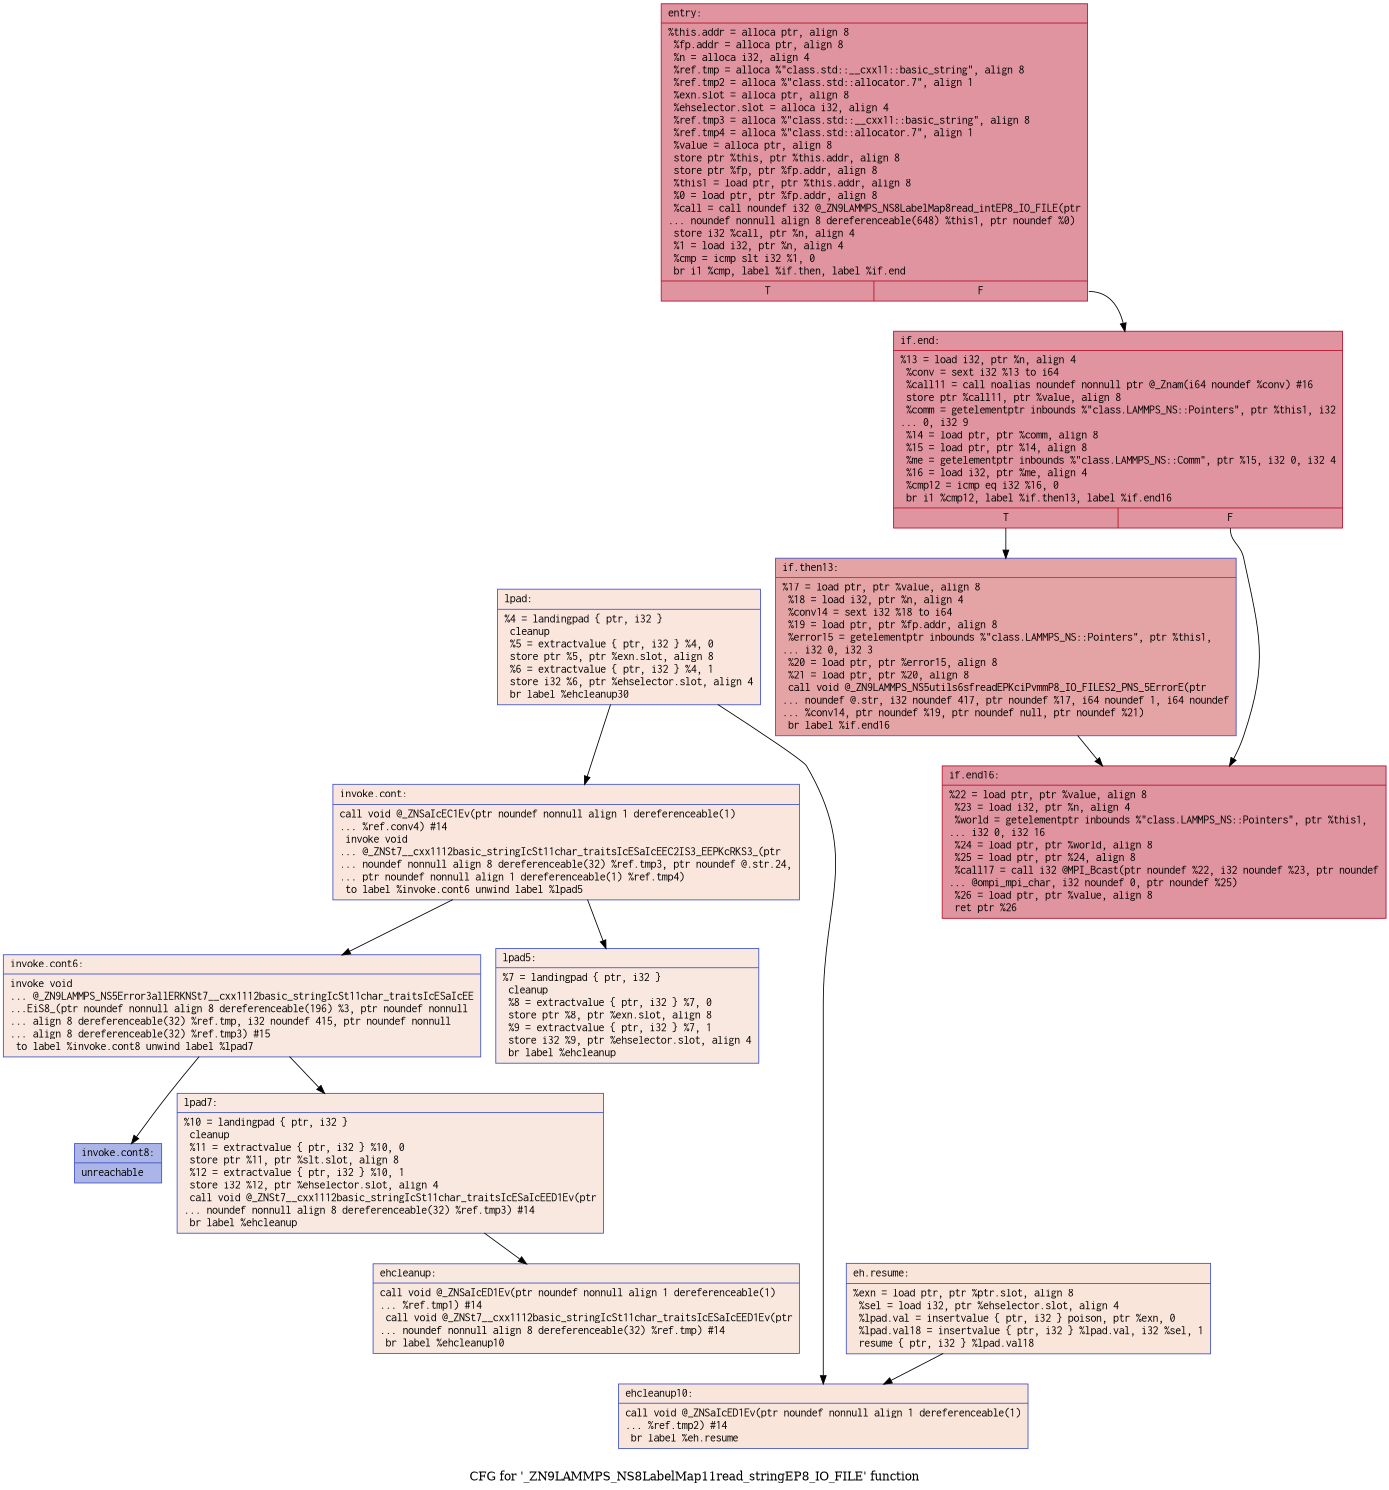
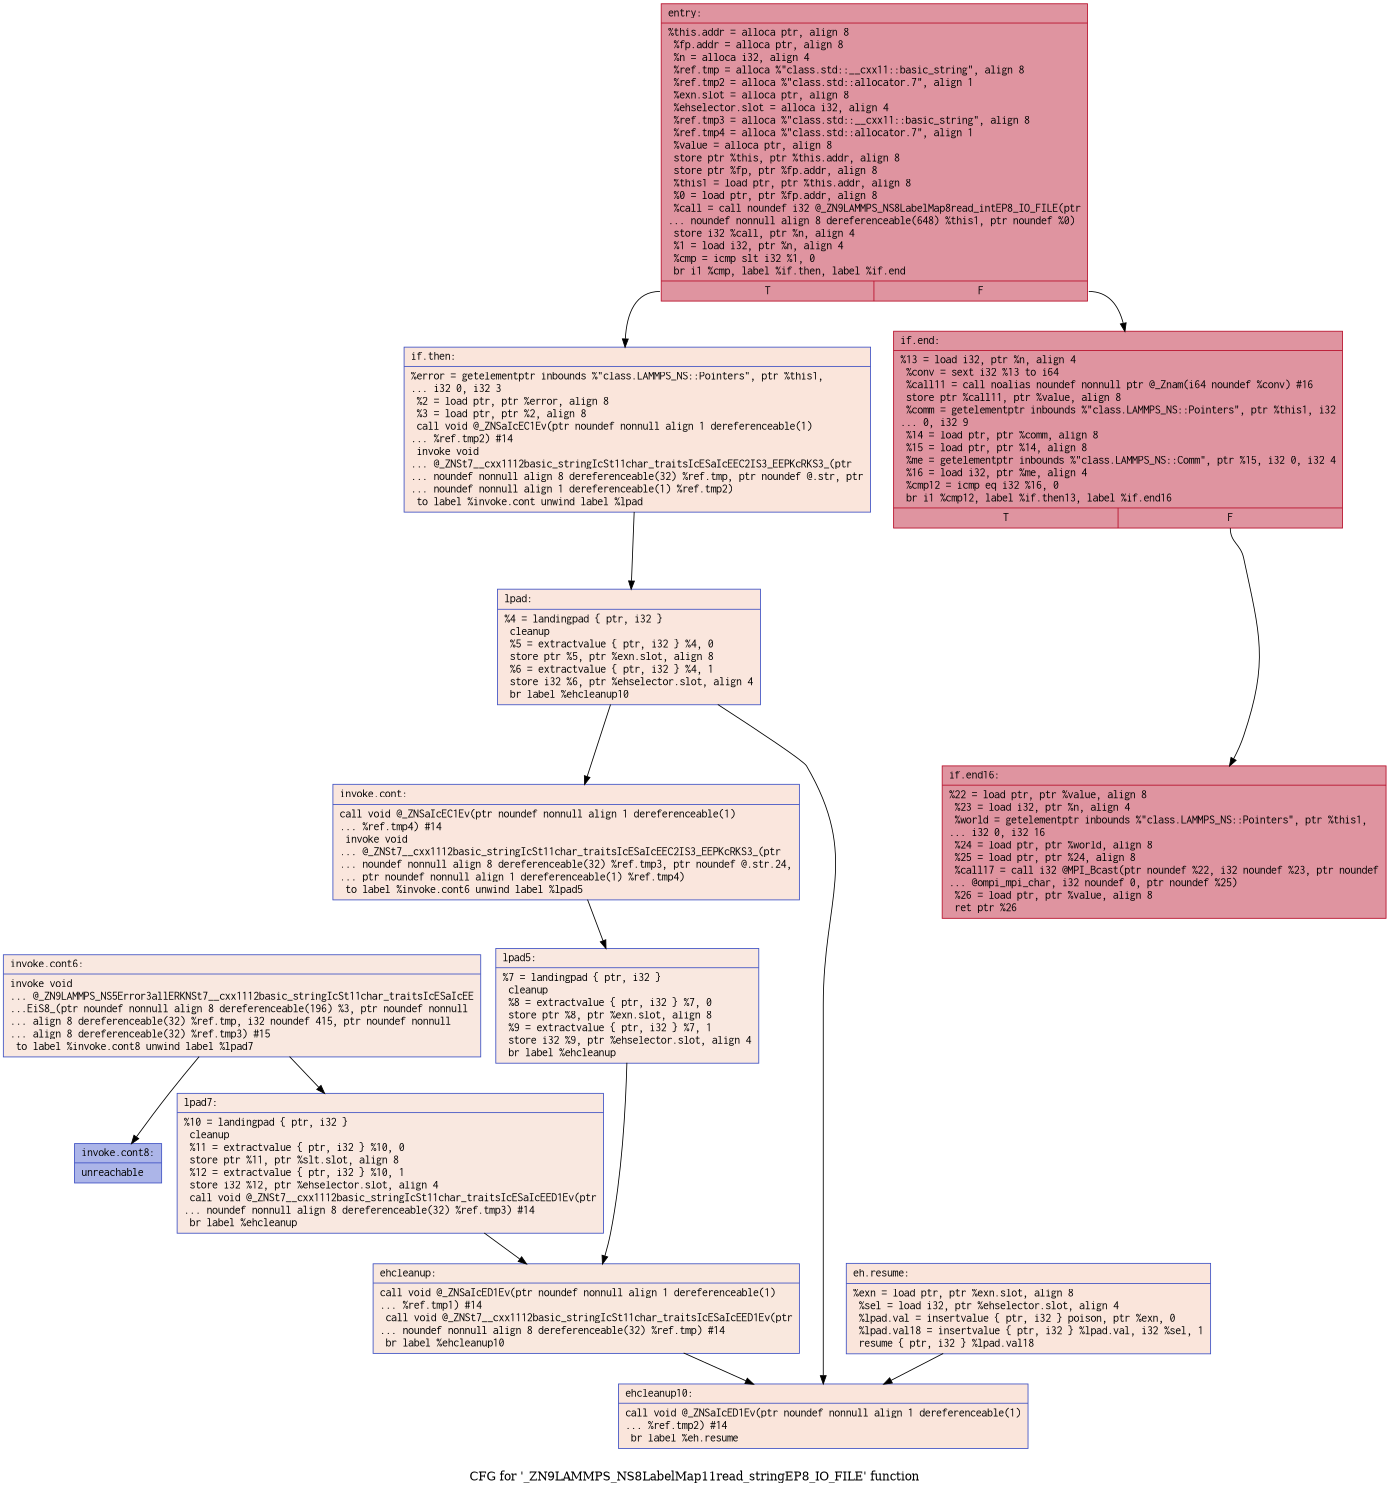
none -> (637, 430)
(1006, 647) -> none
(567, 694) -> (567, 694)
(394, 827) -> (391, 827)
(401, 925) -> none
none -> (621, 1160)
(964, 1293) -> (964, 1293)
none -> (715, 1367)
